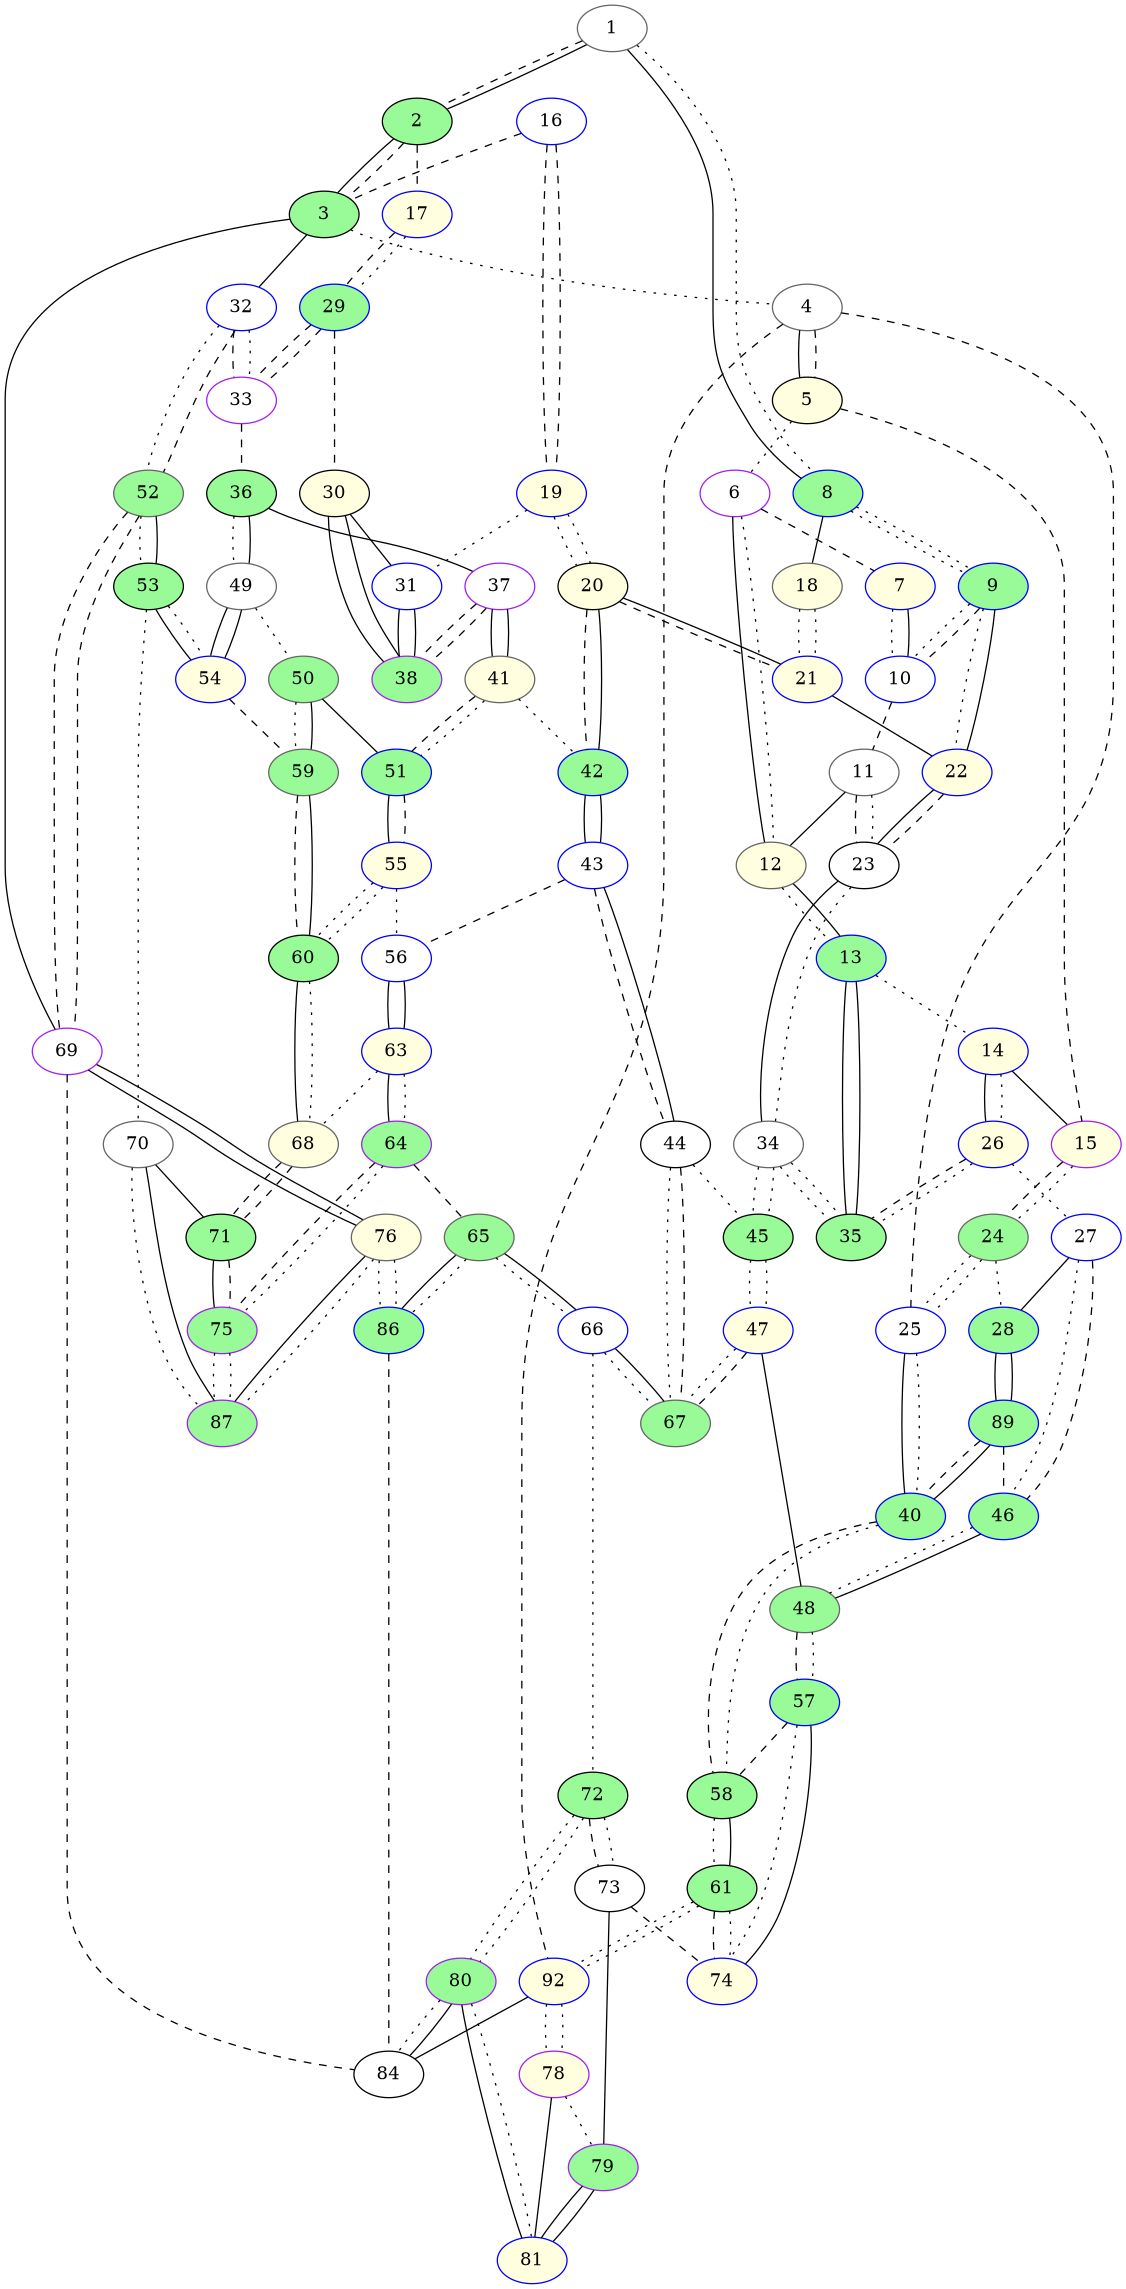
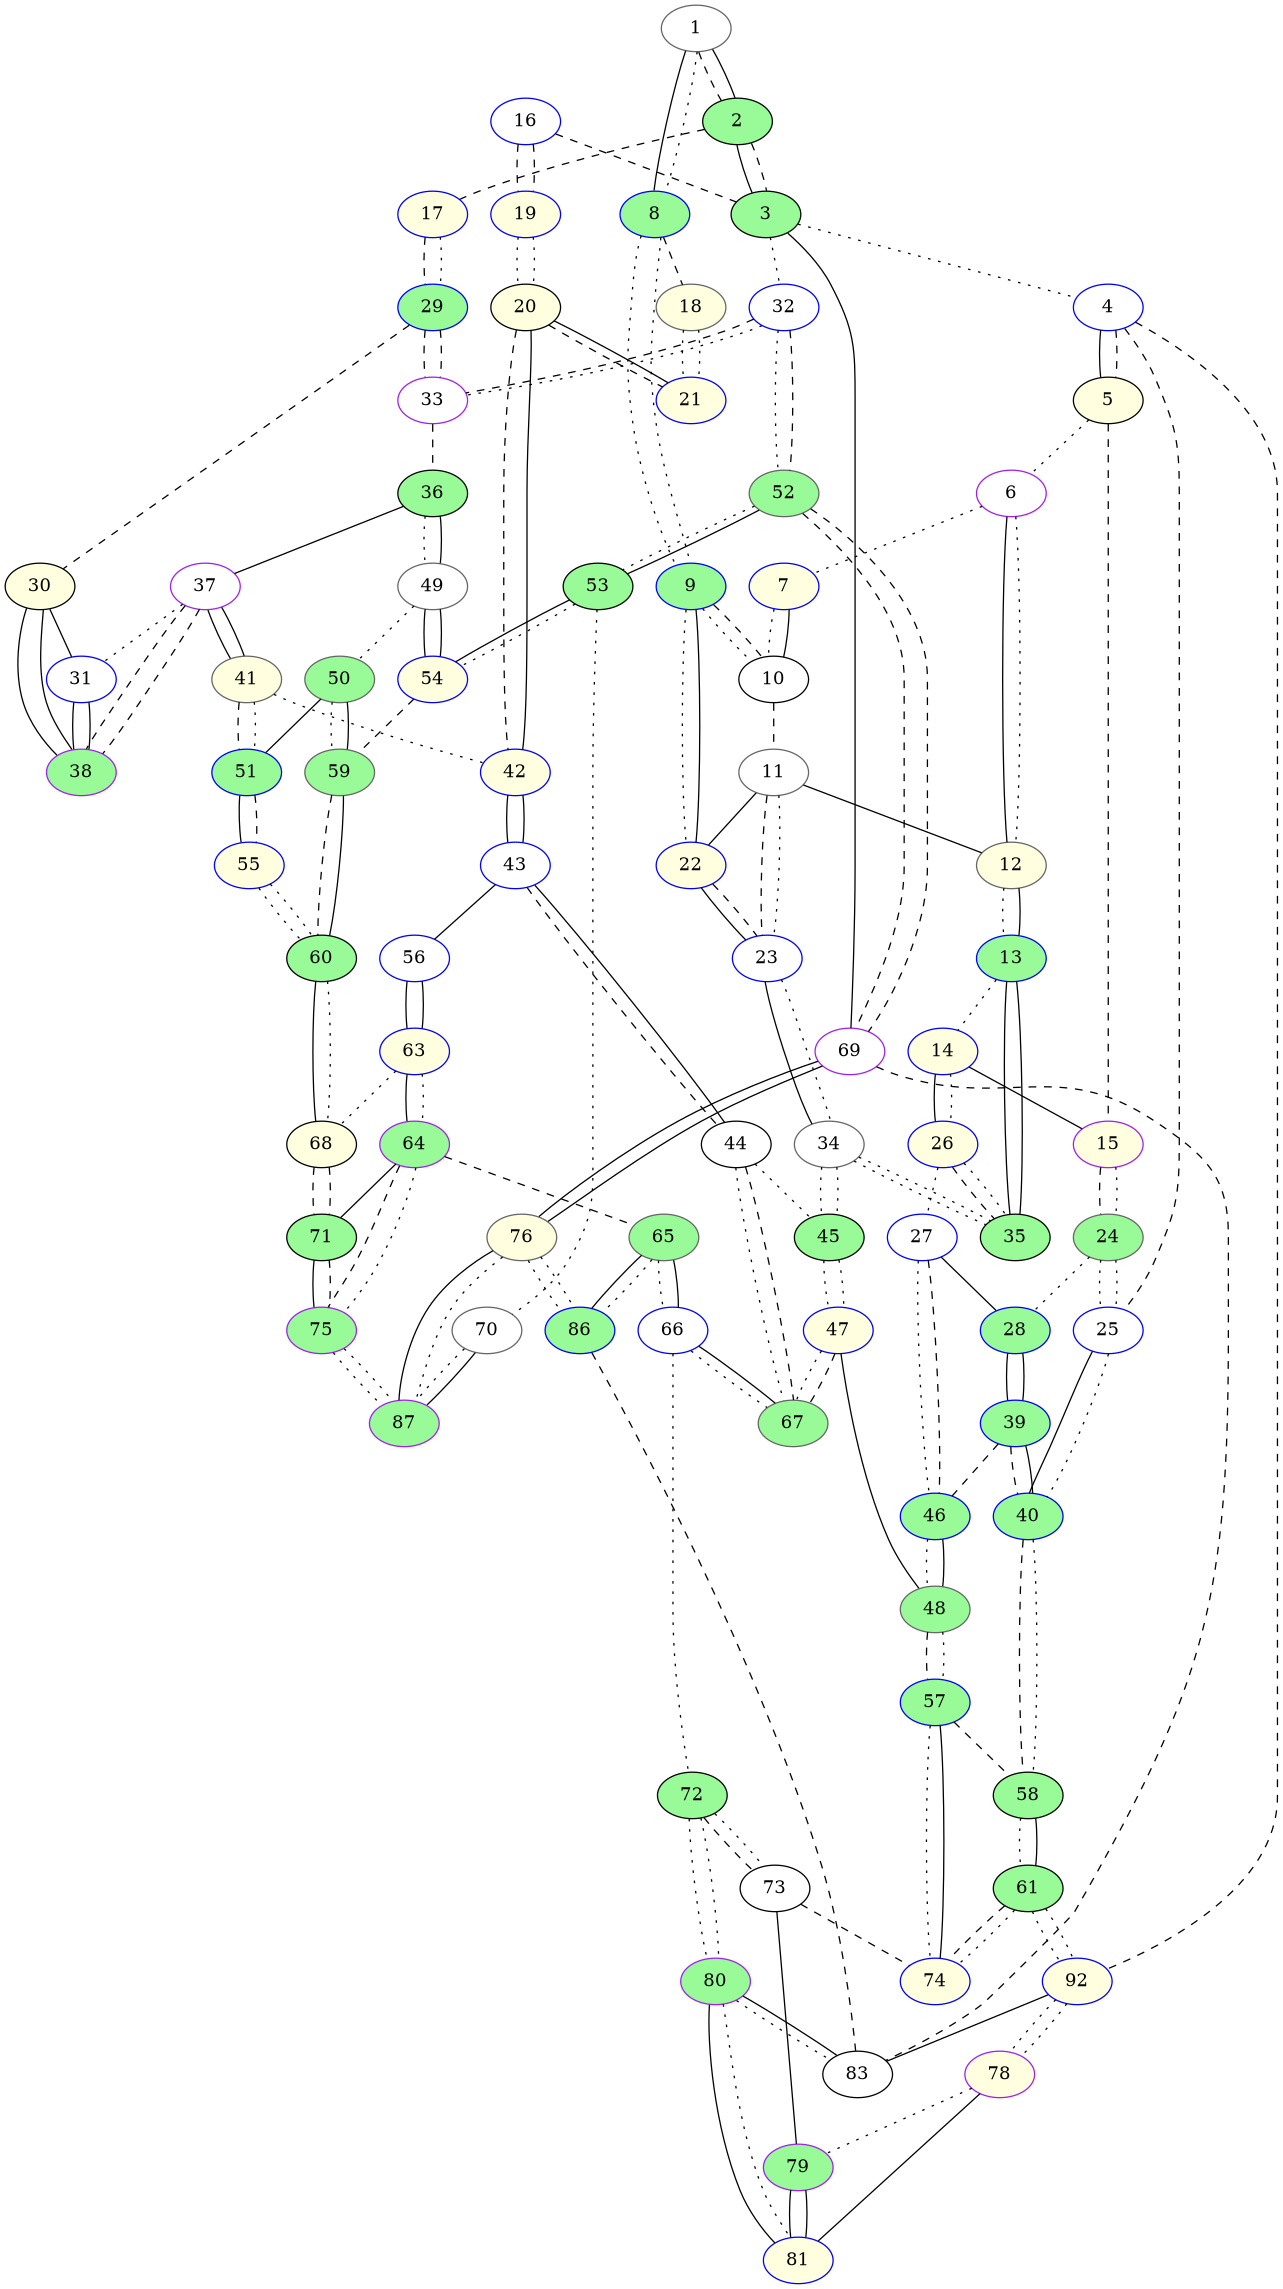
(283, 261) -> (775, 261)
(807, 307) -> (1108, 307)
(820, 532) -> (673, 261)
(809, 535) -> (898, 540)
(479, 540) -> (143, 633)
(900, 679) -> (774, 679)
(875, 721) -> (732, 819)
(593, 772) -> (515, 772)
(864, 865) -> (767, 958)
(397, 912) -> none
(495, 912) -> (465, 912)
(304, 1144) -> (322, 1144)
(180, 1191) -> (368, 1191)
(1004, 1423) -> (1015, 1423)
(389, 2074) -> (858, 2074)
